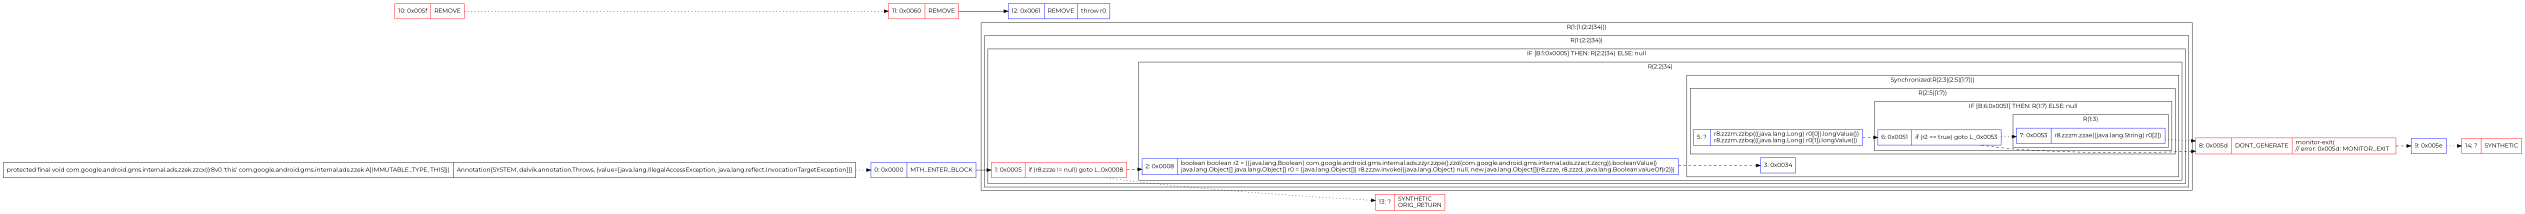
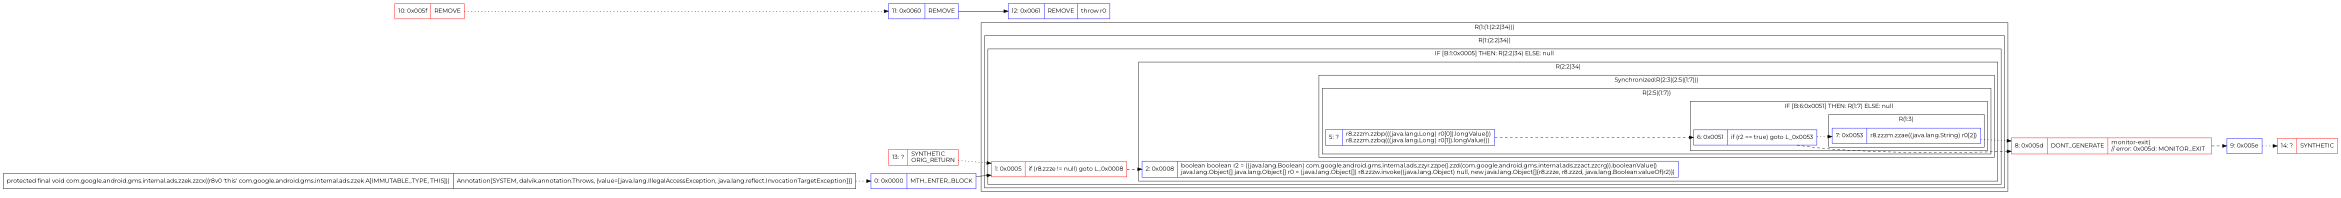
(923, 11) -> (923, 11)
(1778, 165) -> none
(1265, 193) -> (973, 162)
